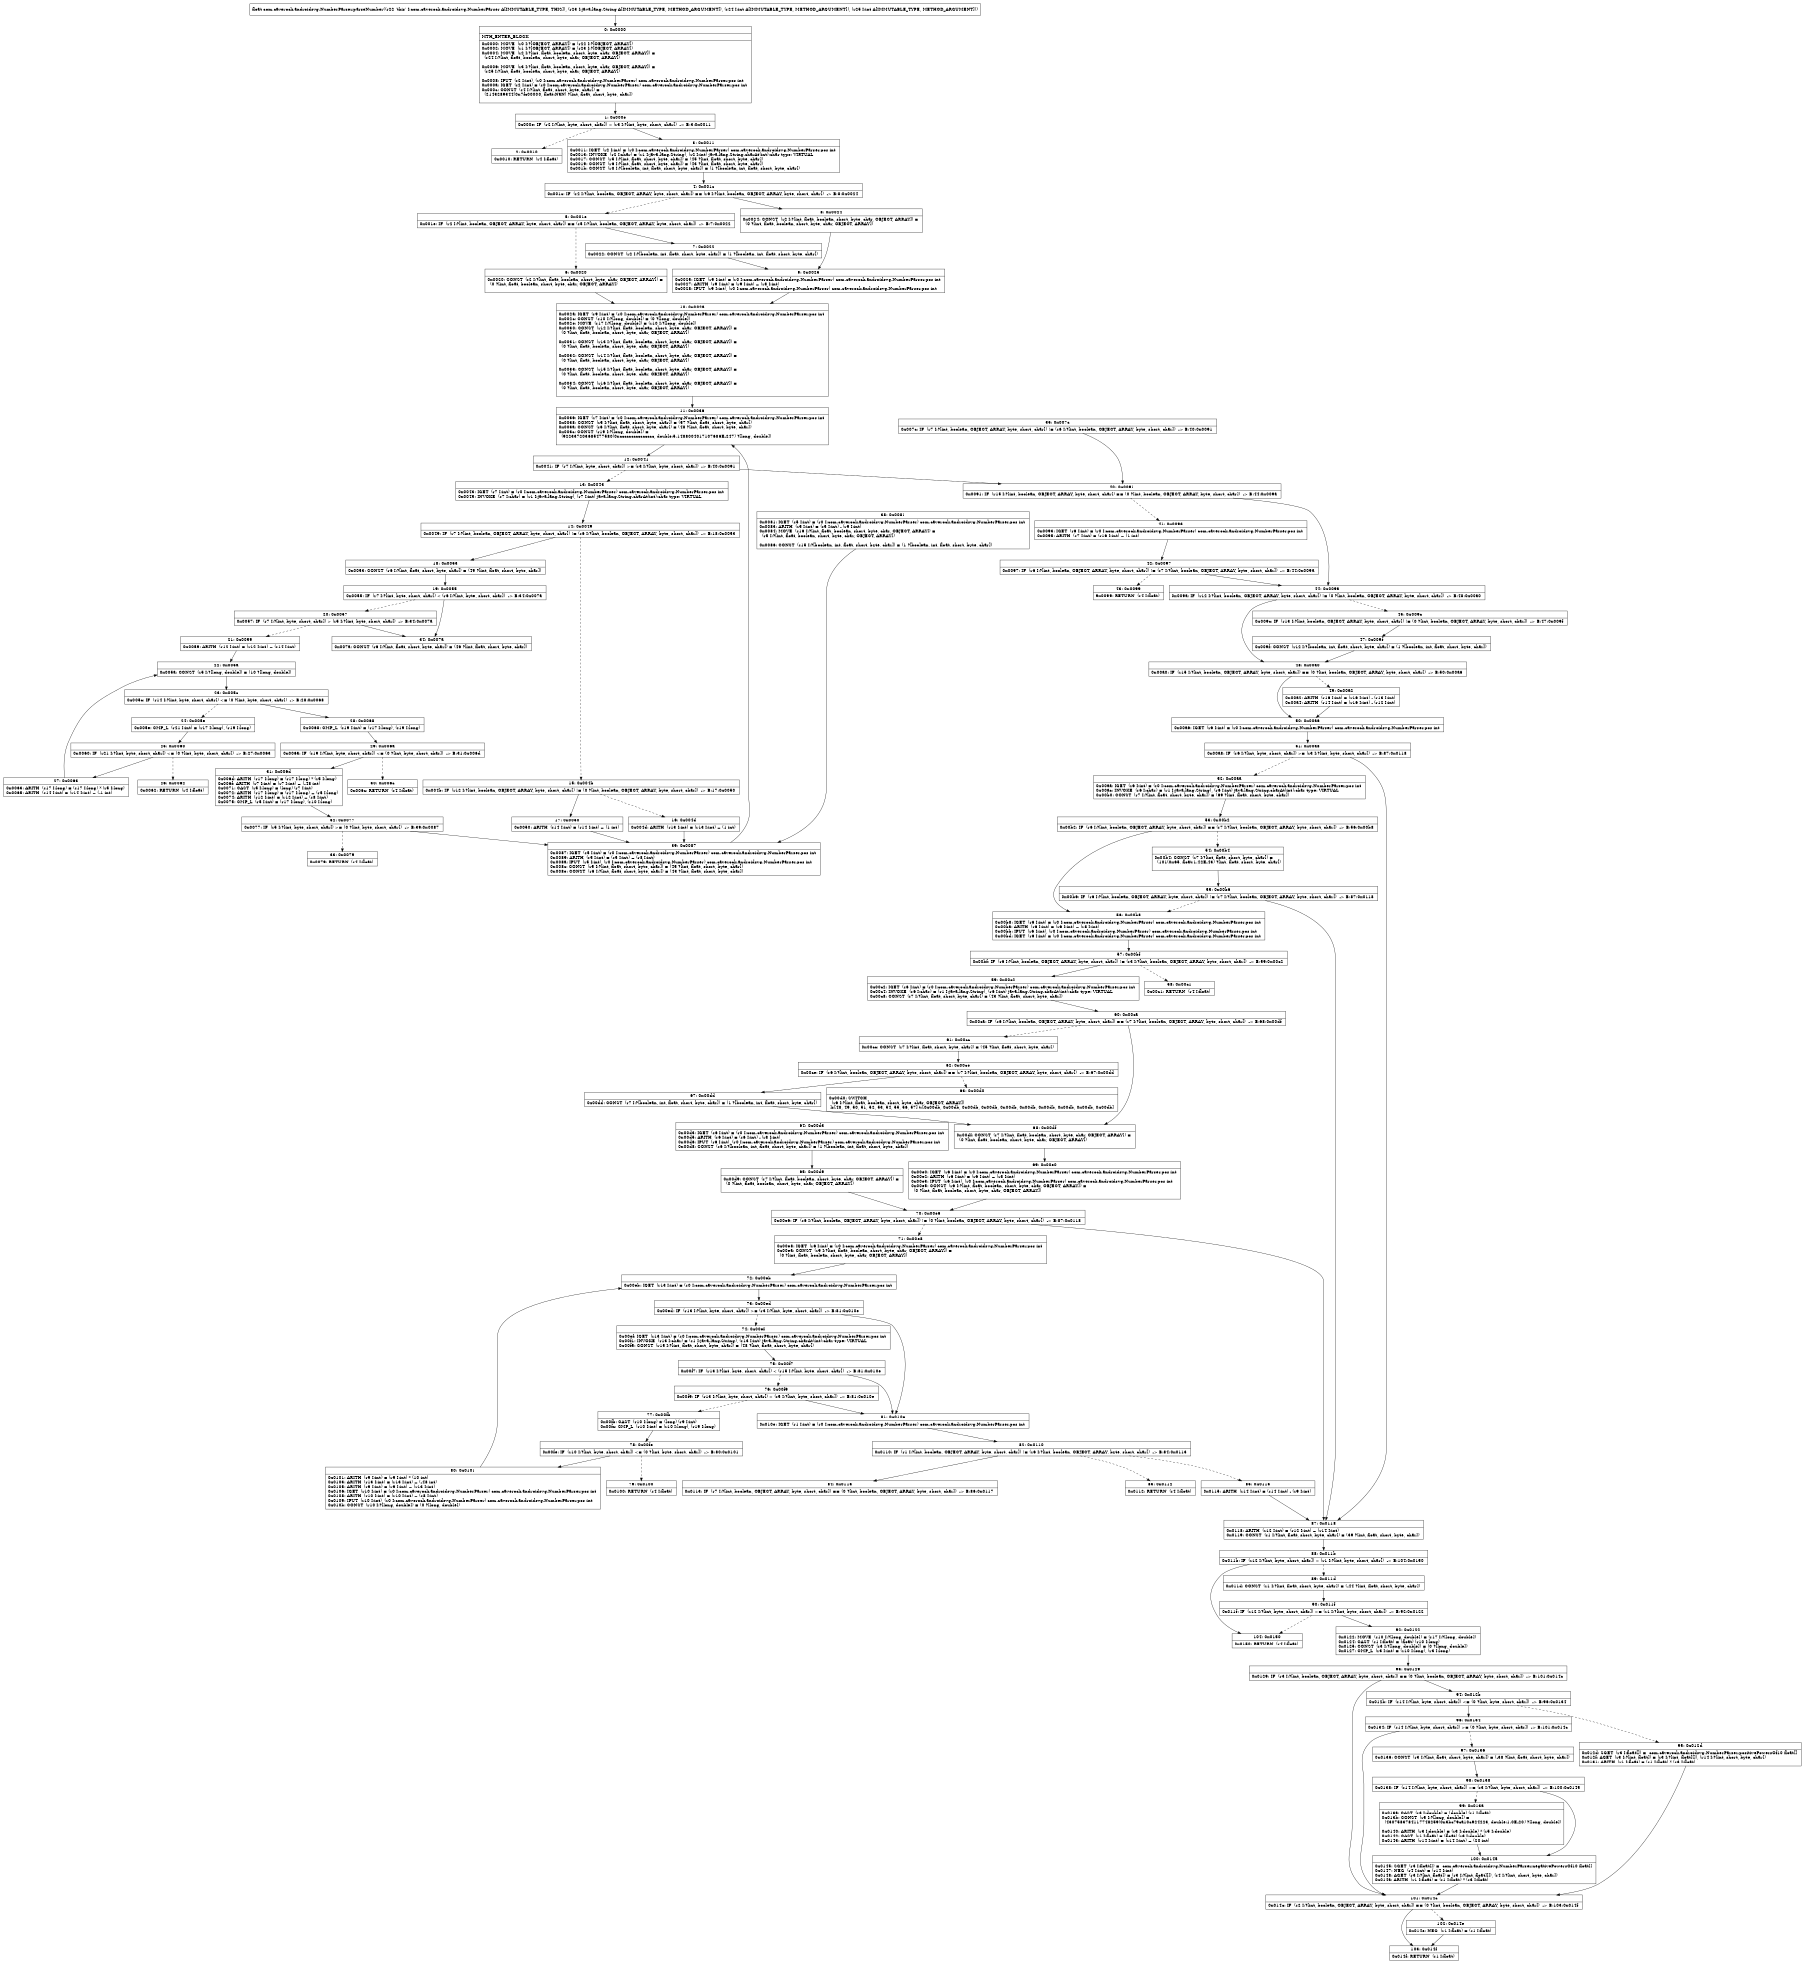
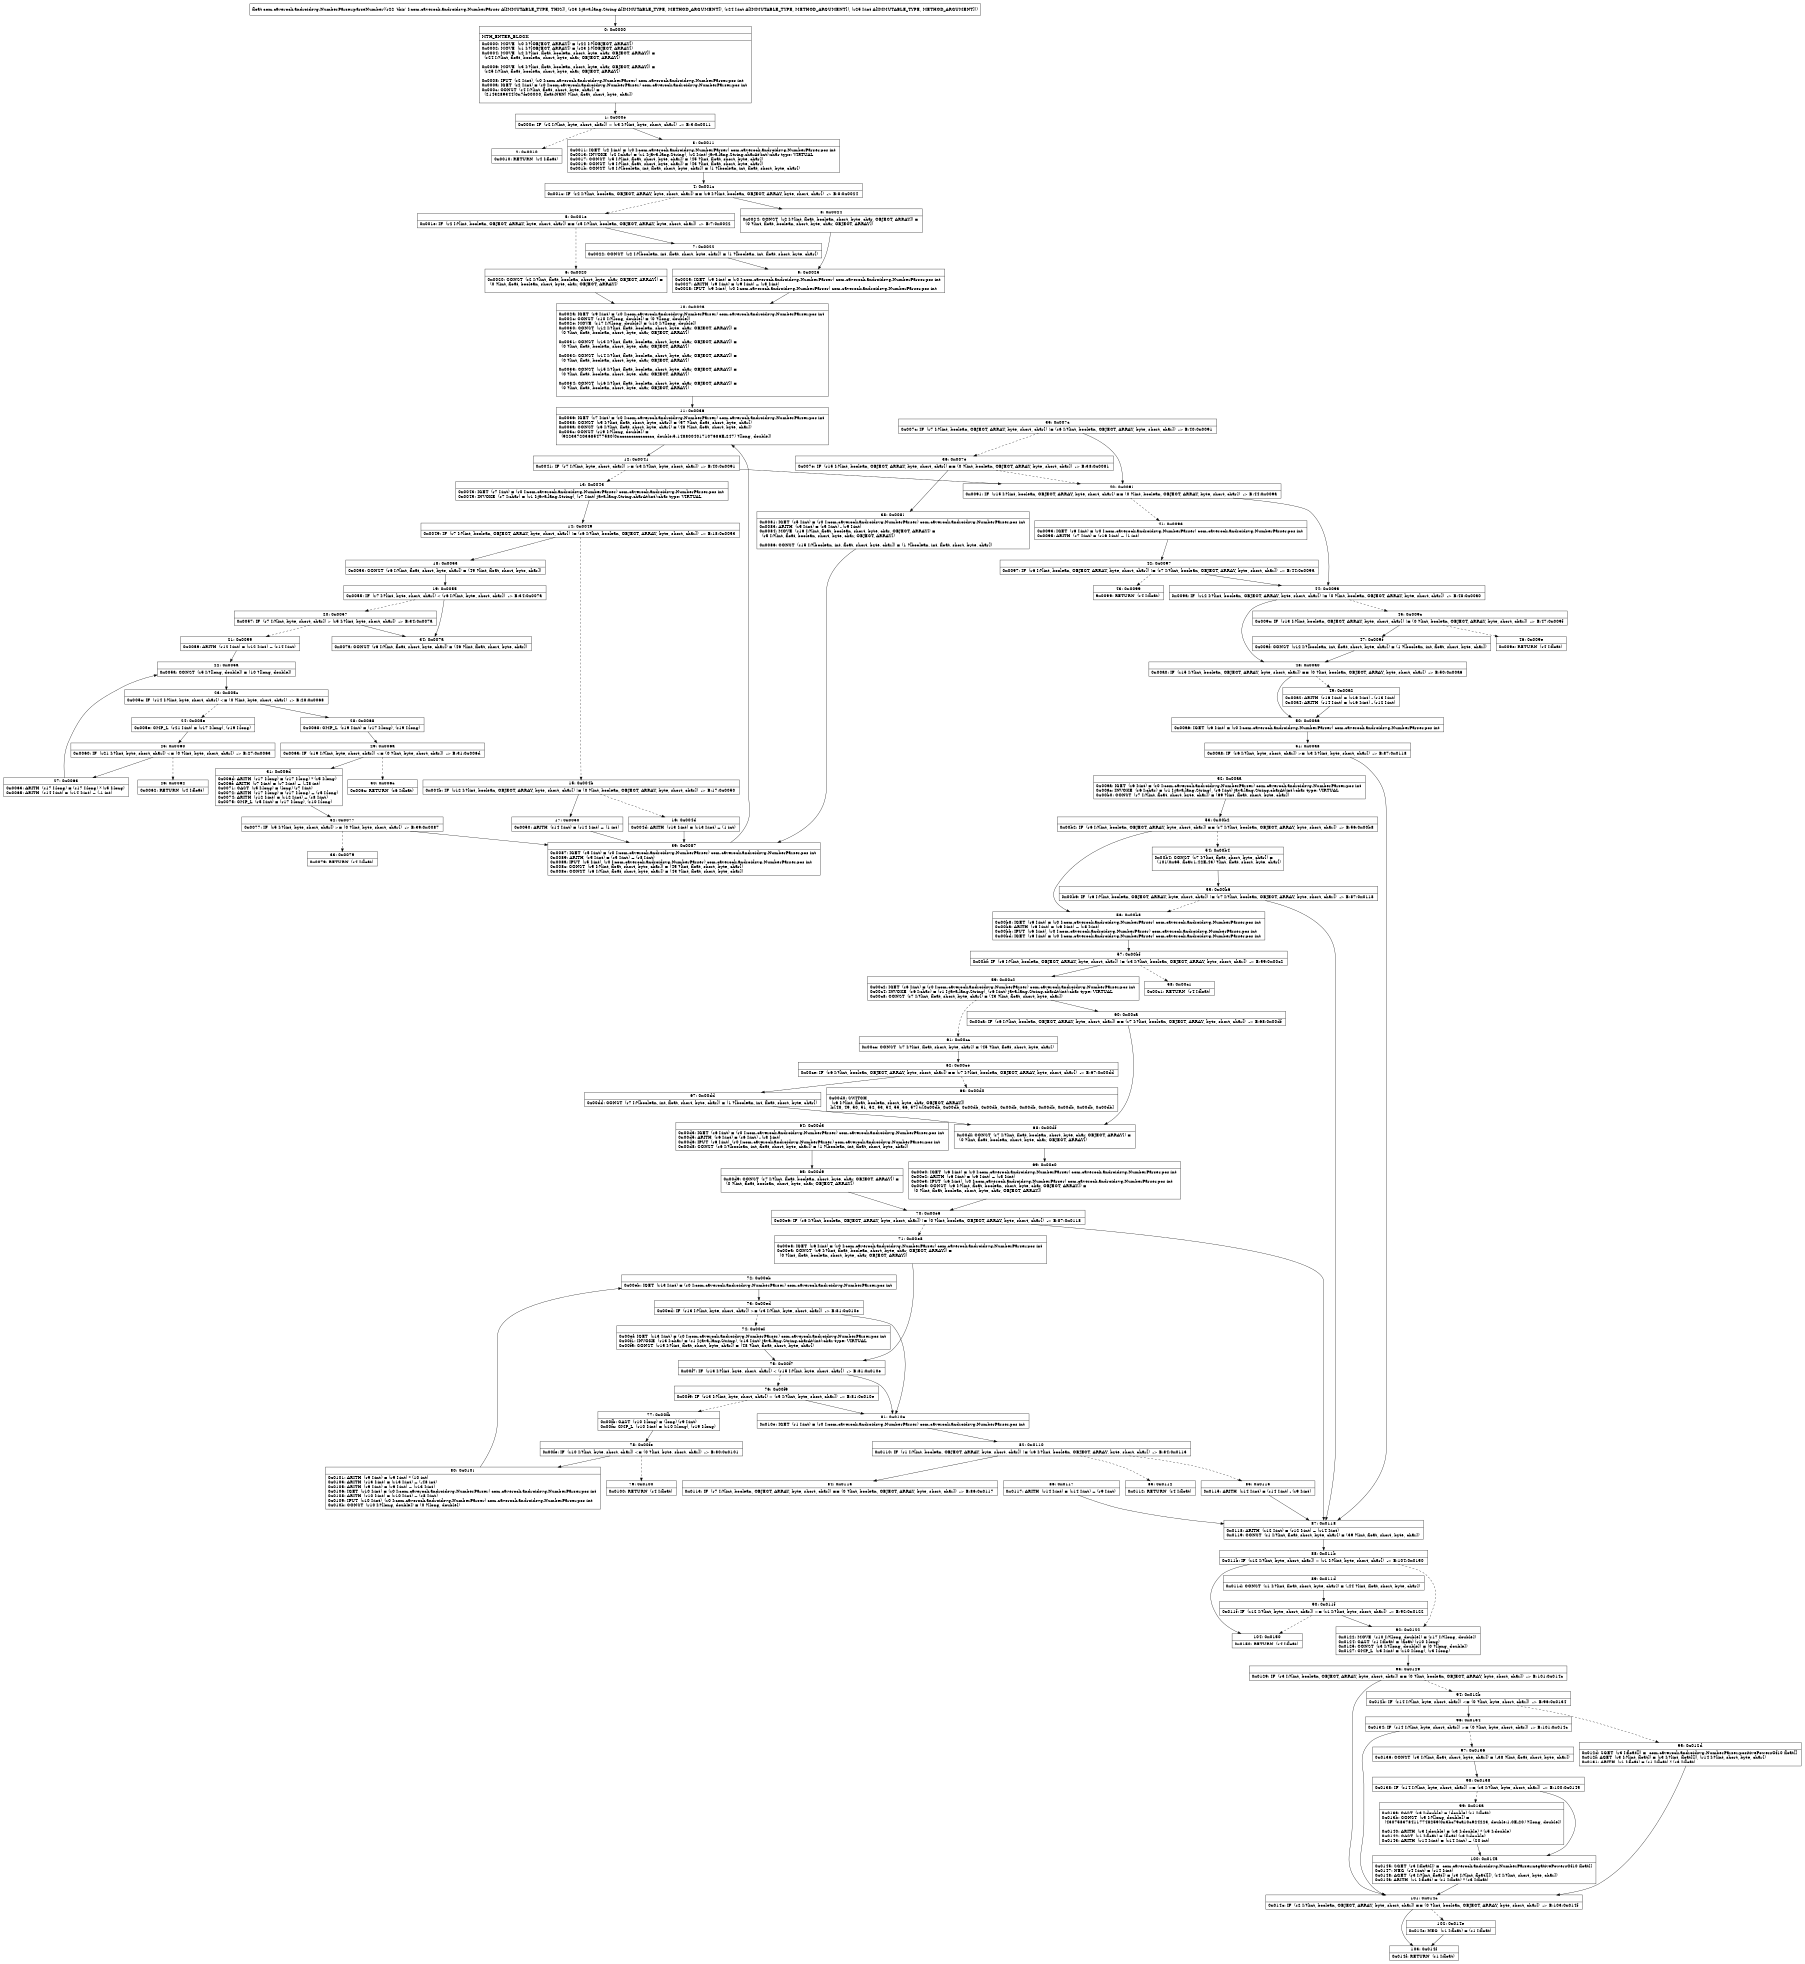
none -> (954, 463)
none -> (1531, 644)
(1275, 766) -> none
(383, 791) -> (383, 791)
(1044, 1031) -> (962, 1014)
(820, 1269) -> (908, 1323)
none -> (1062, 1488)
(1324, 1569) -> (1433, 1585)
(1437, 1685) -> (1437, 1685)
